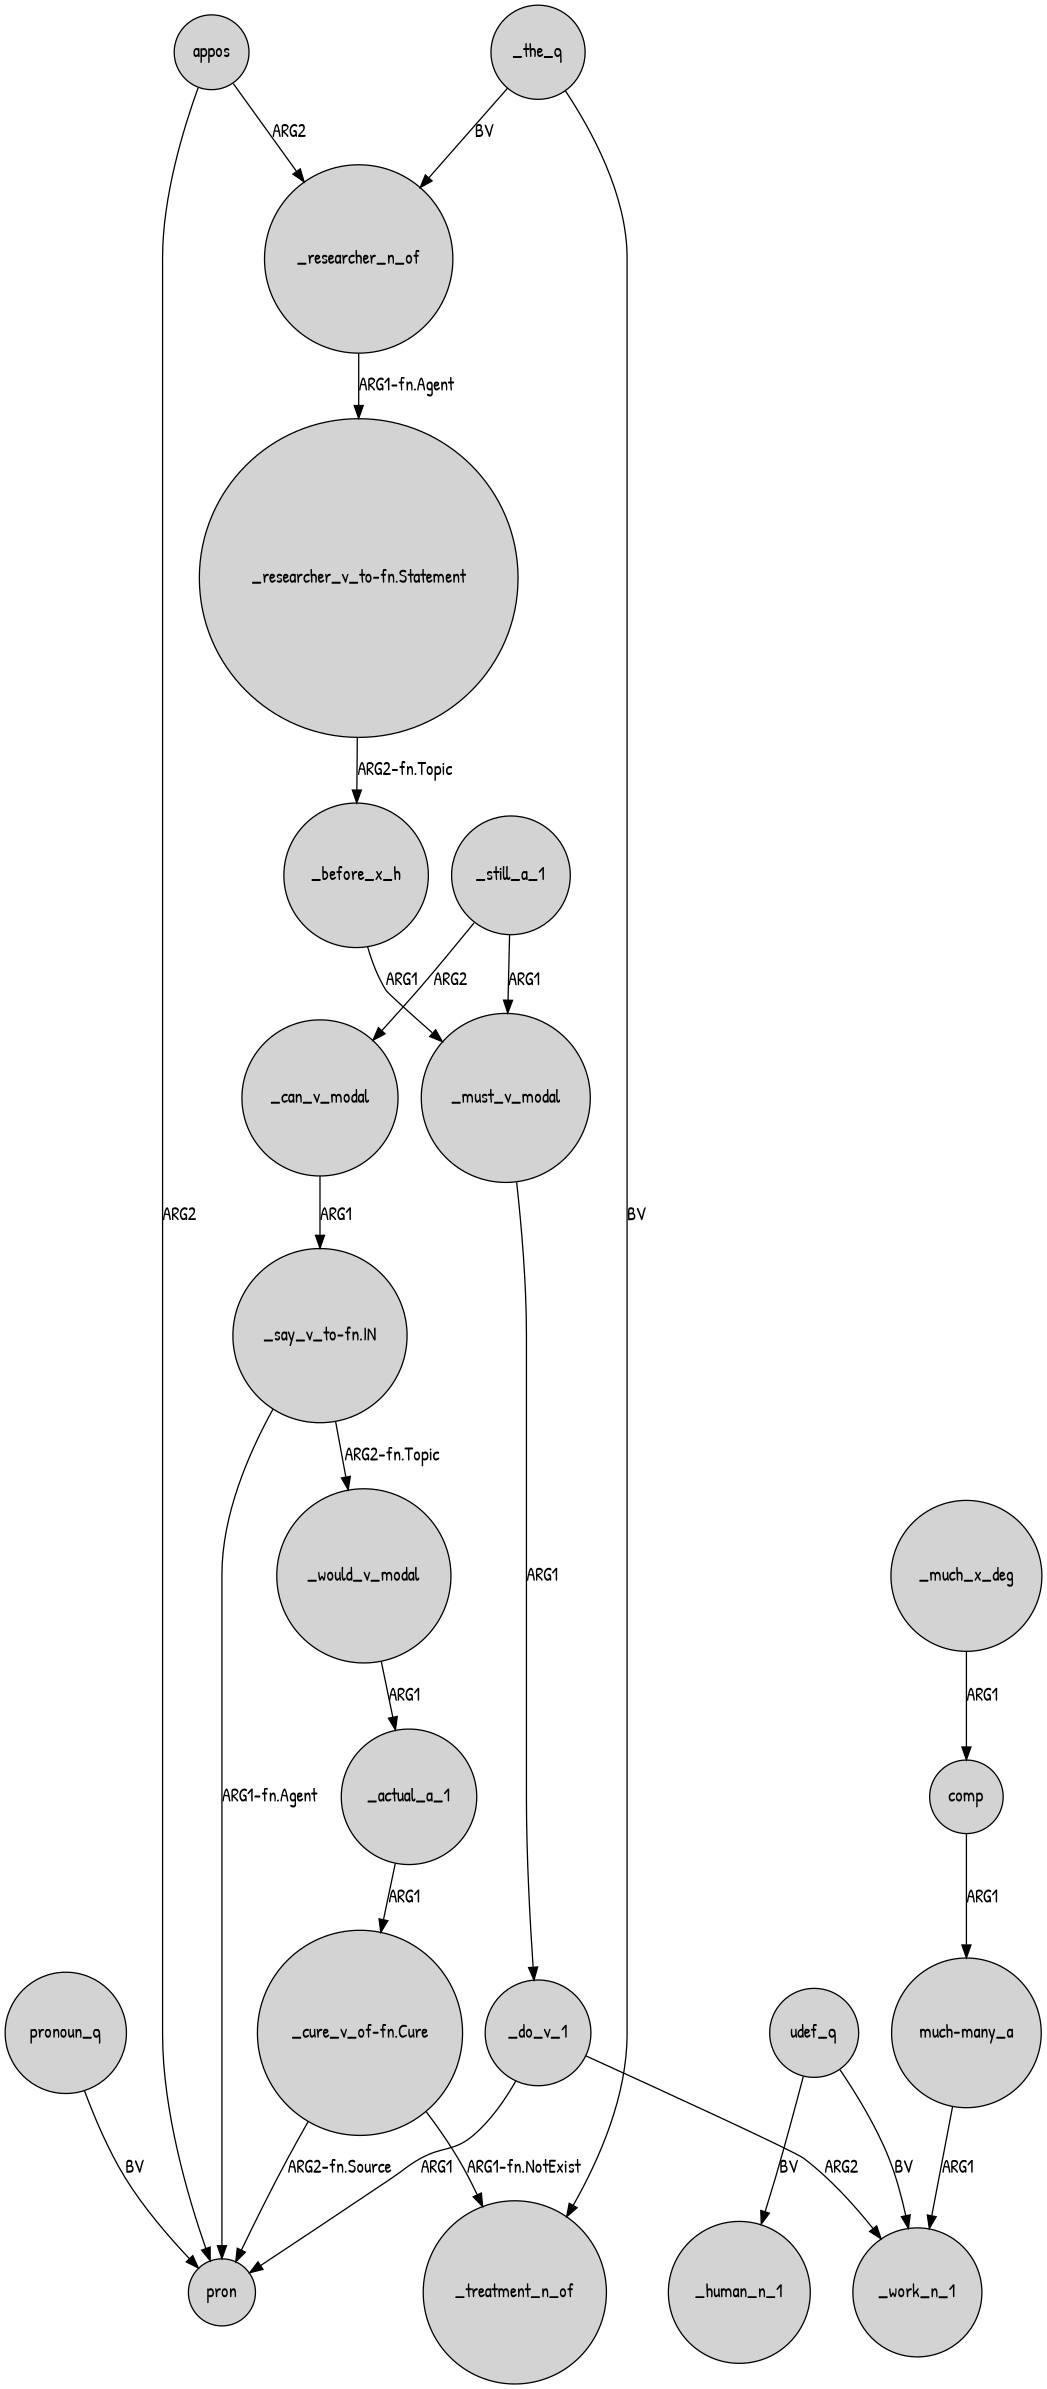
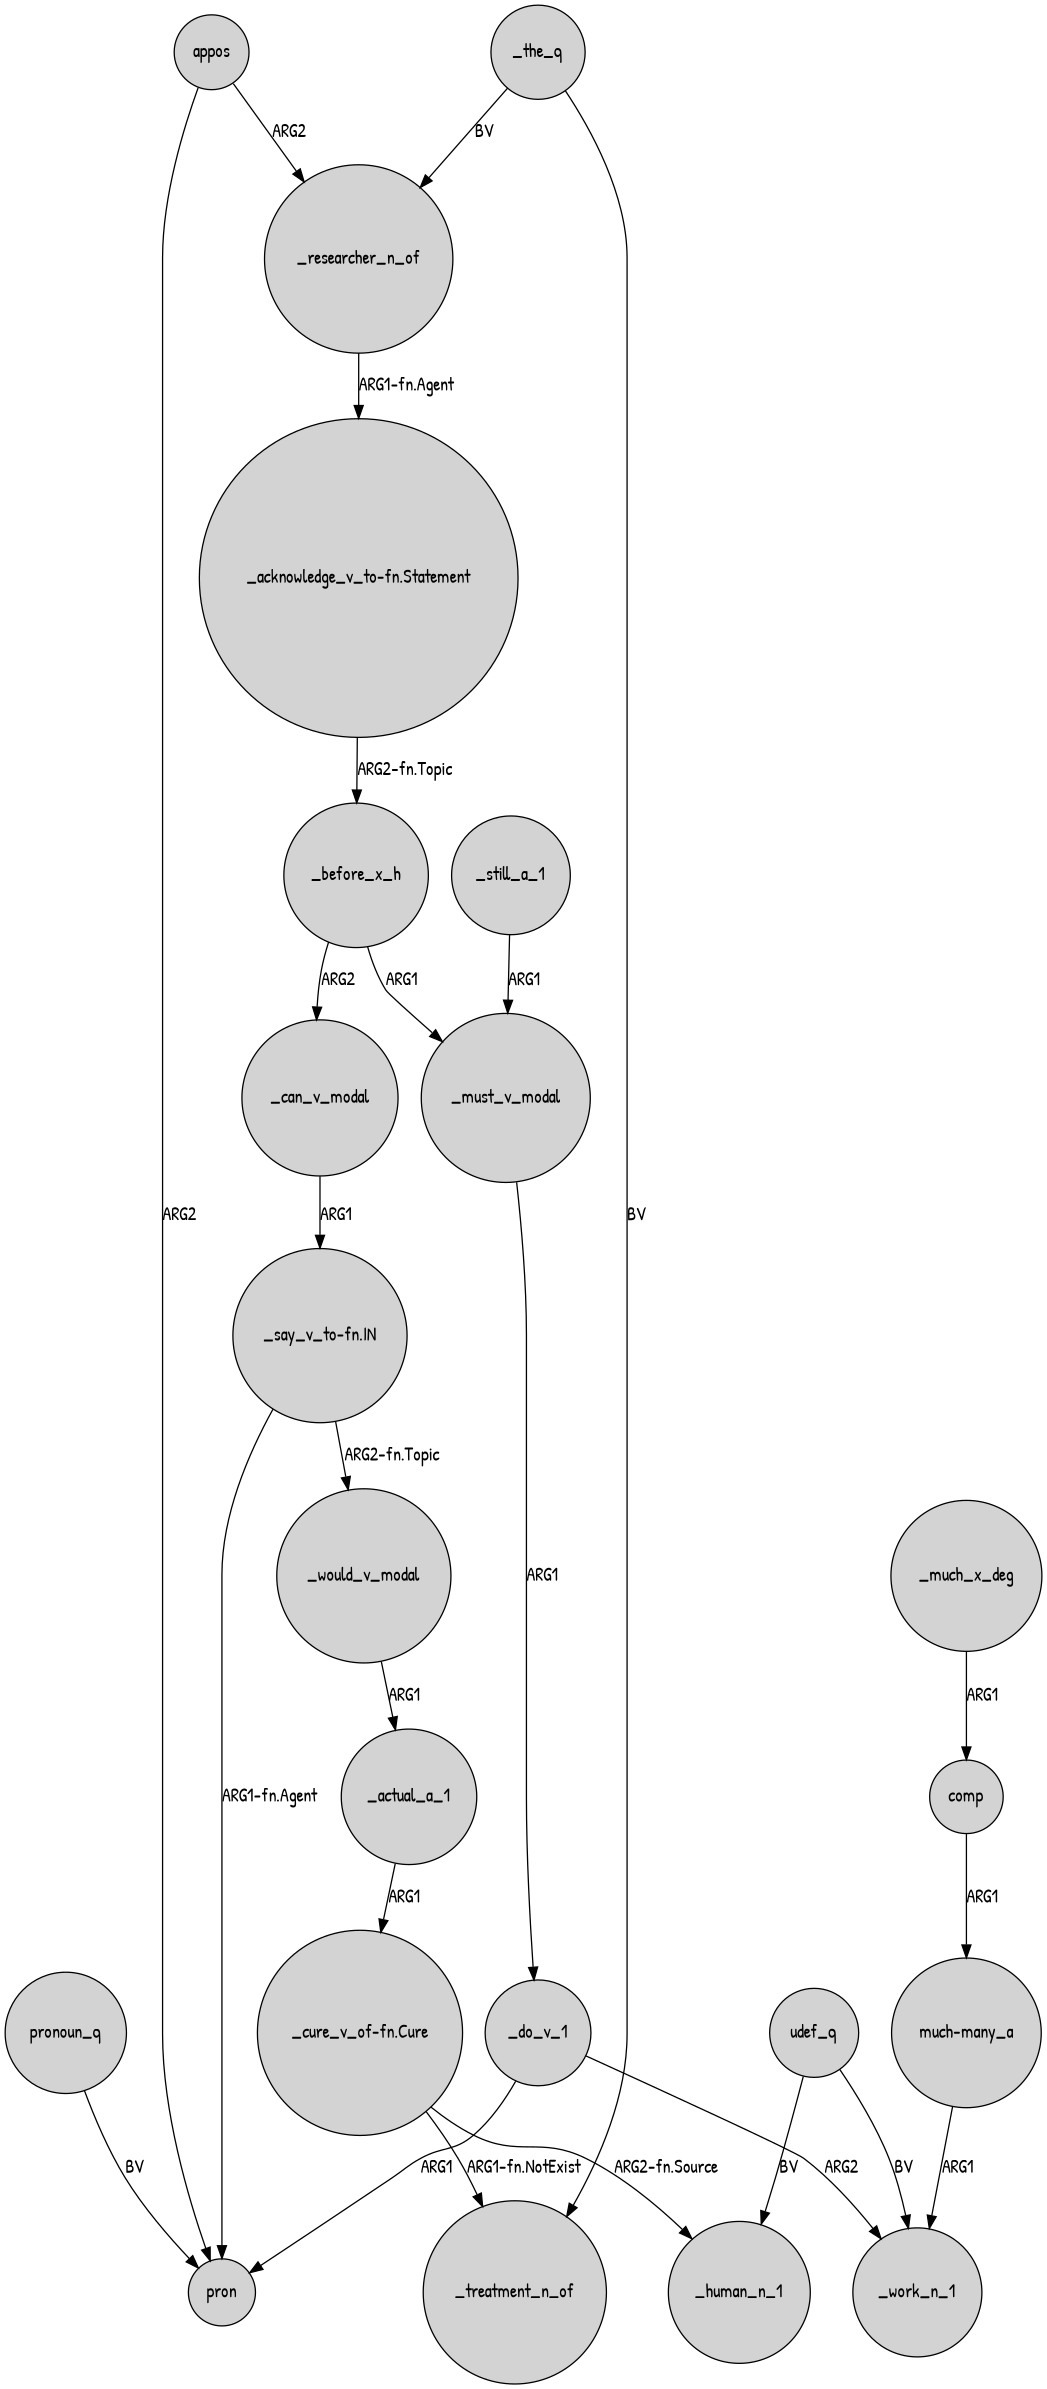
(359, 578) -> (359, 578)
(429, 978) -> (321, 974)
(274, 2185) -> (564, 2151)
